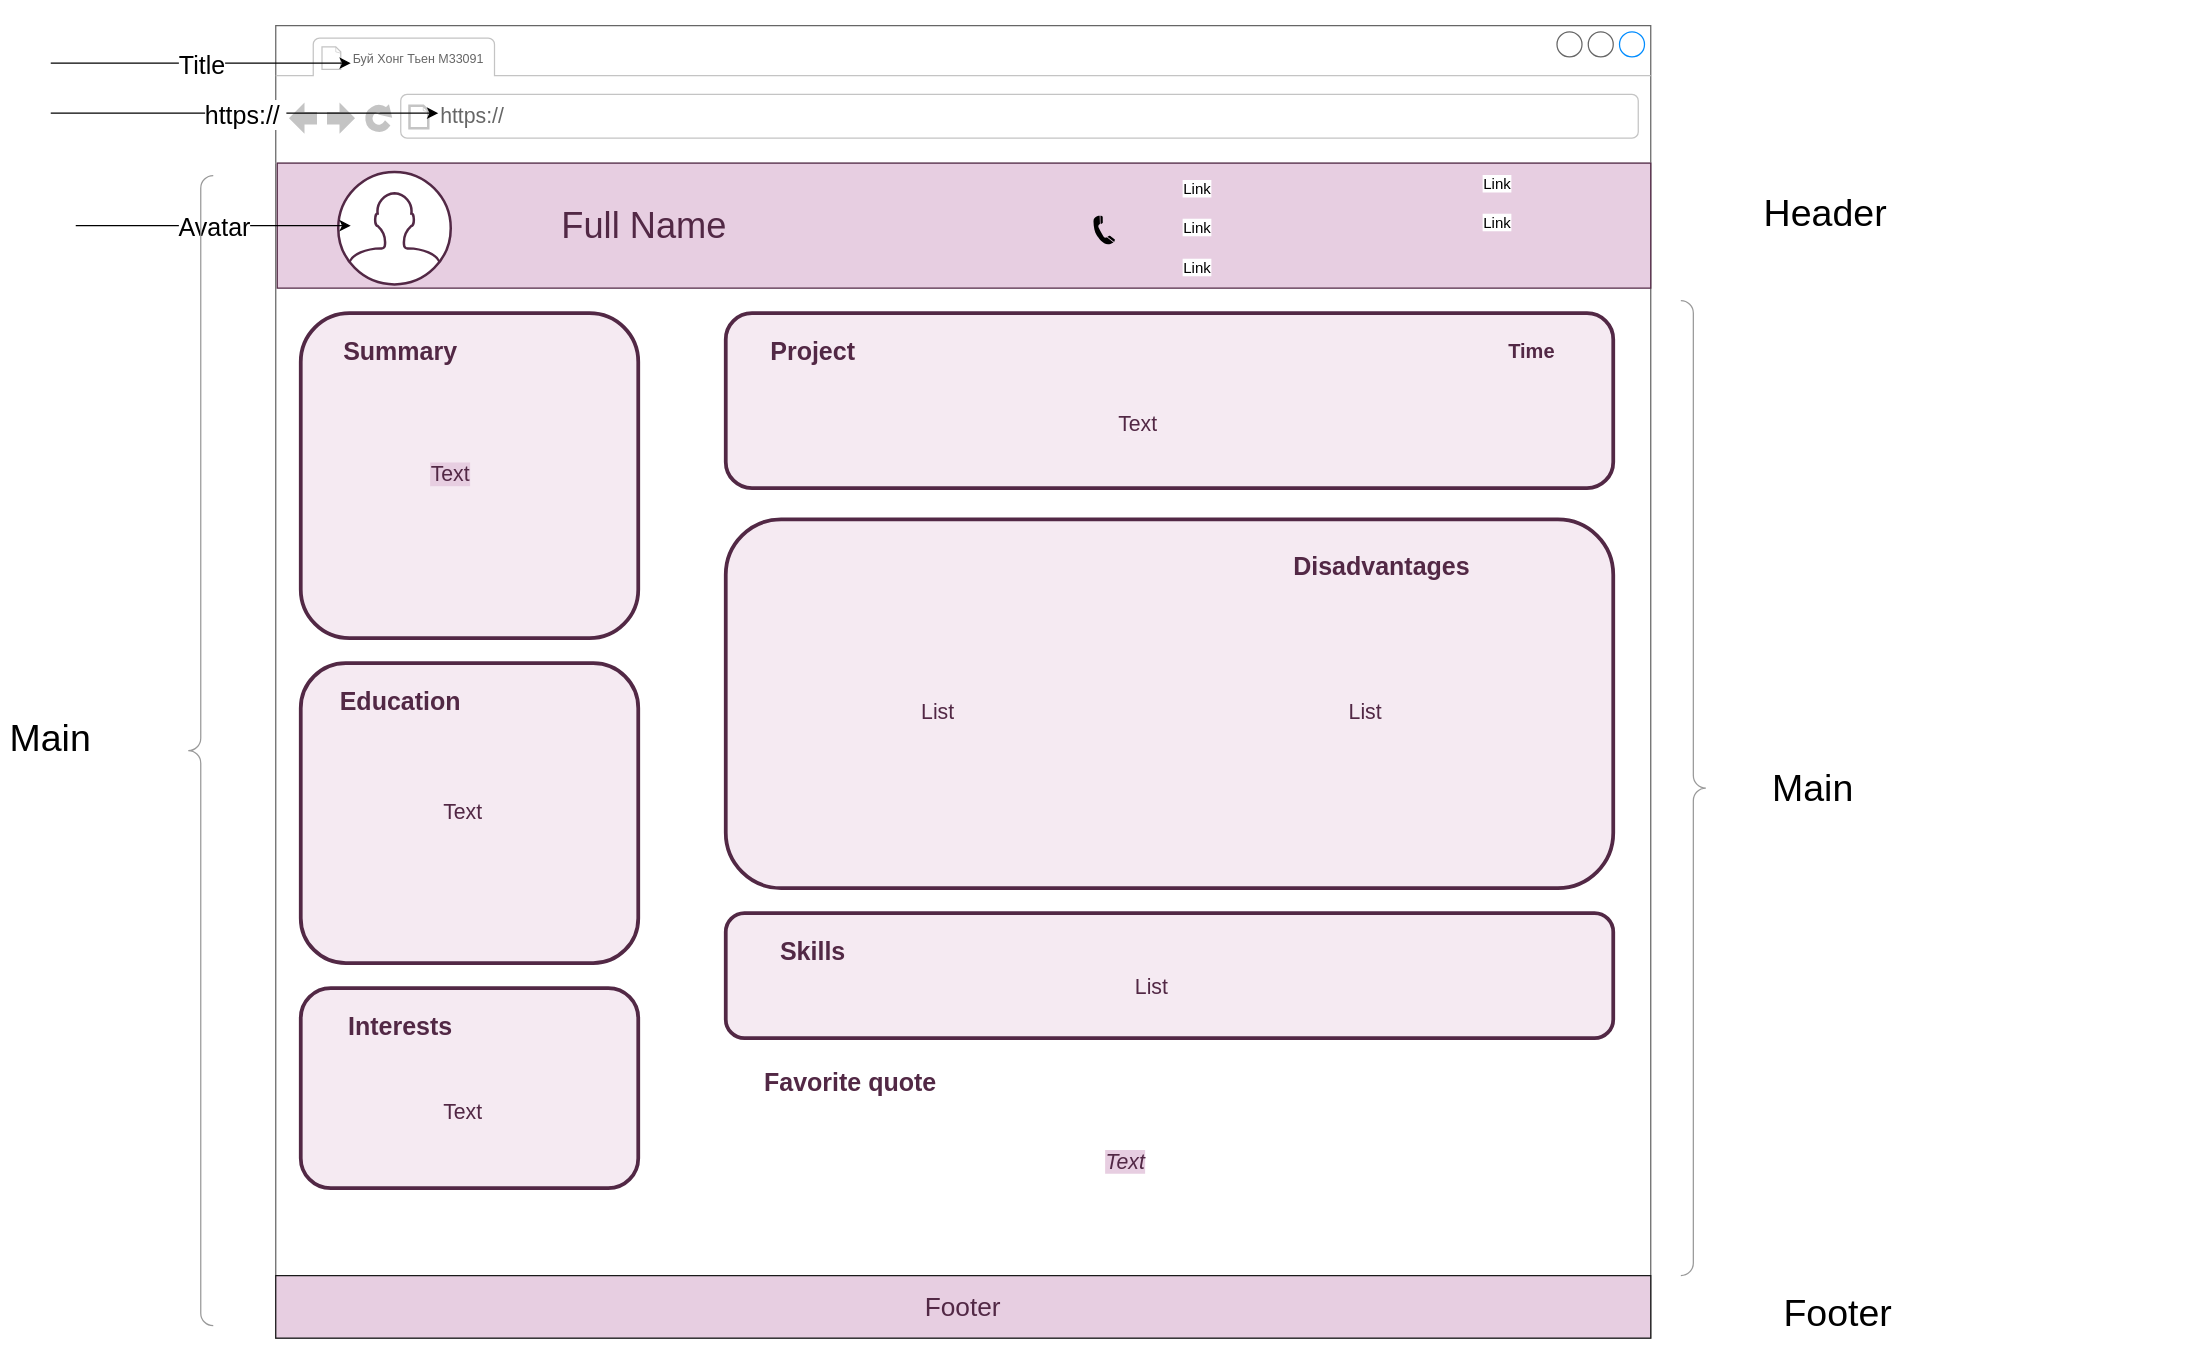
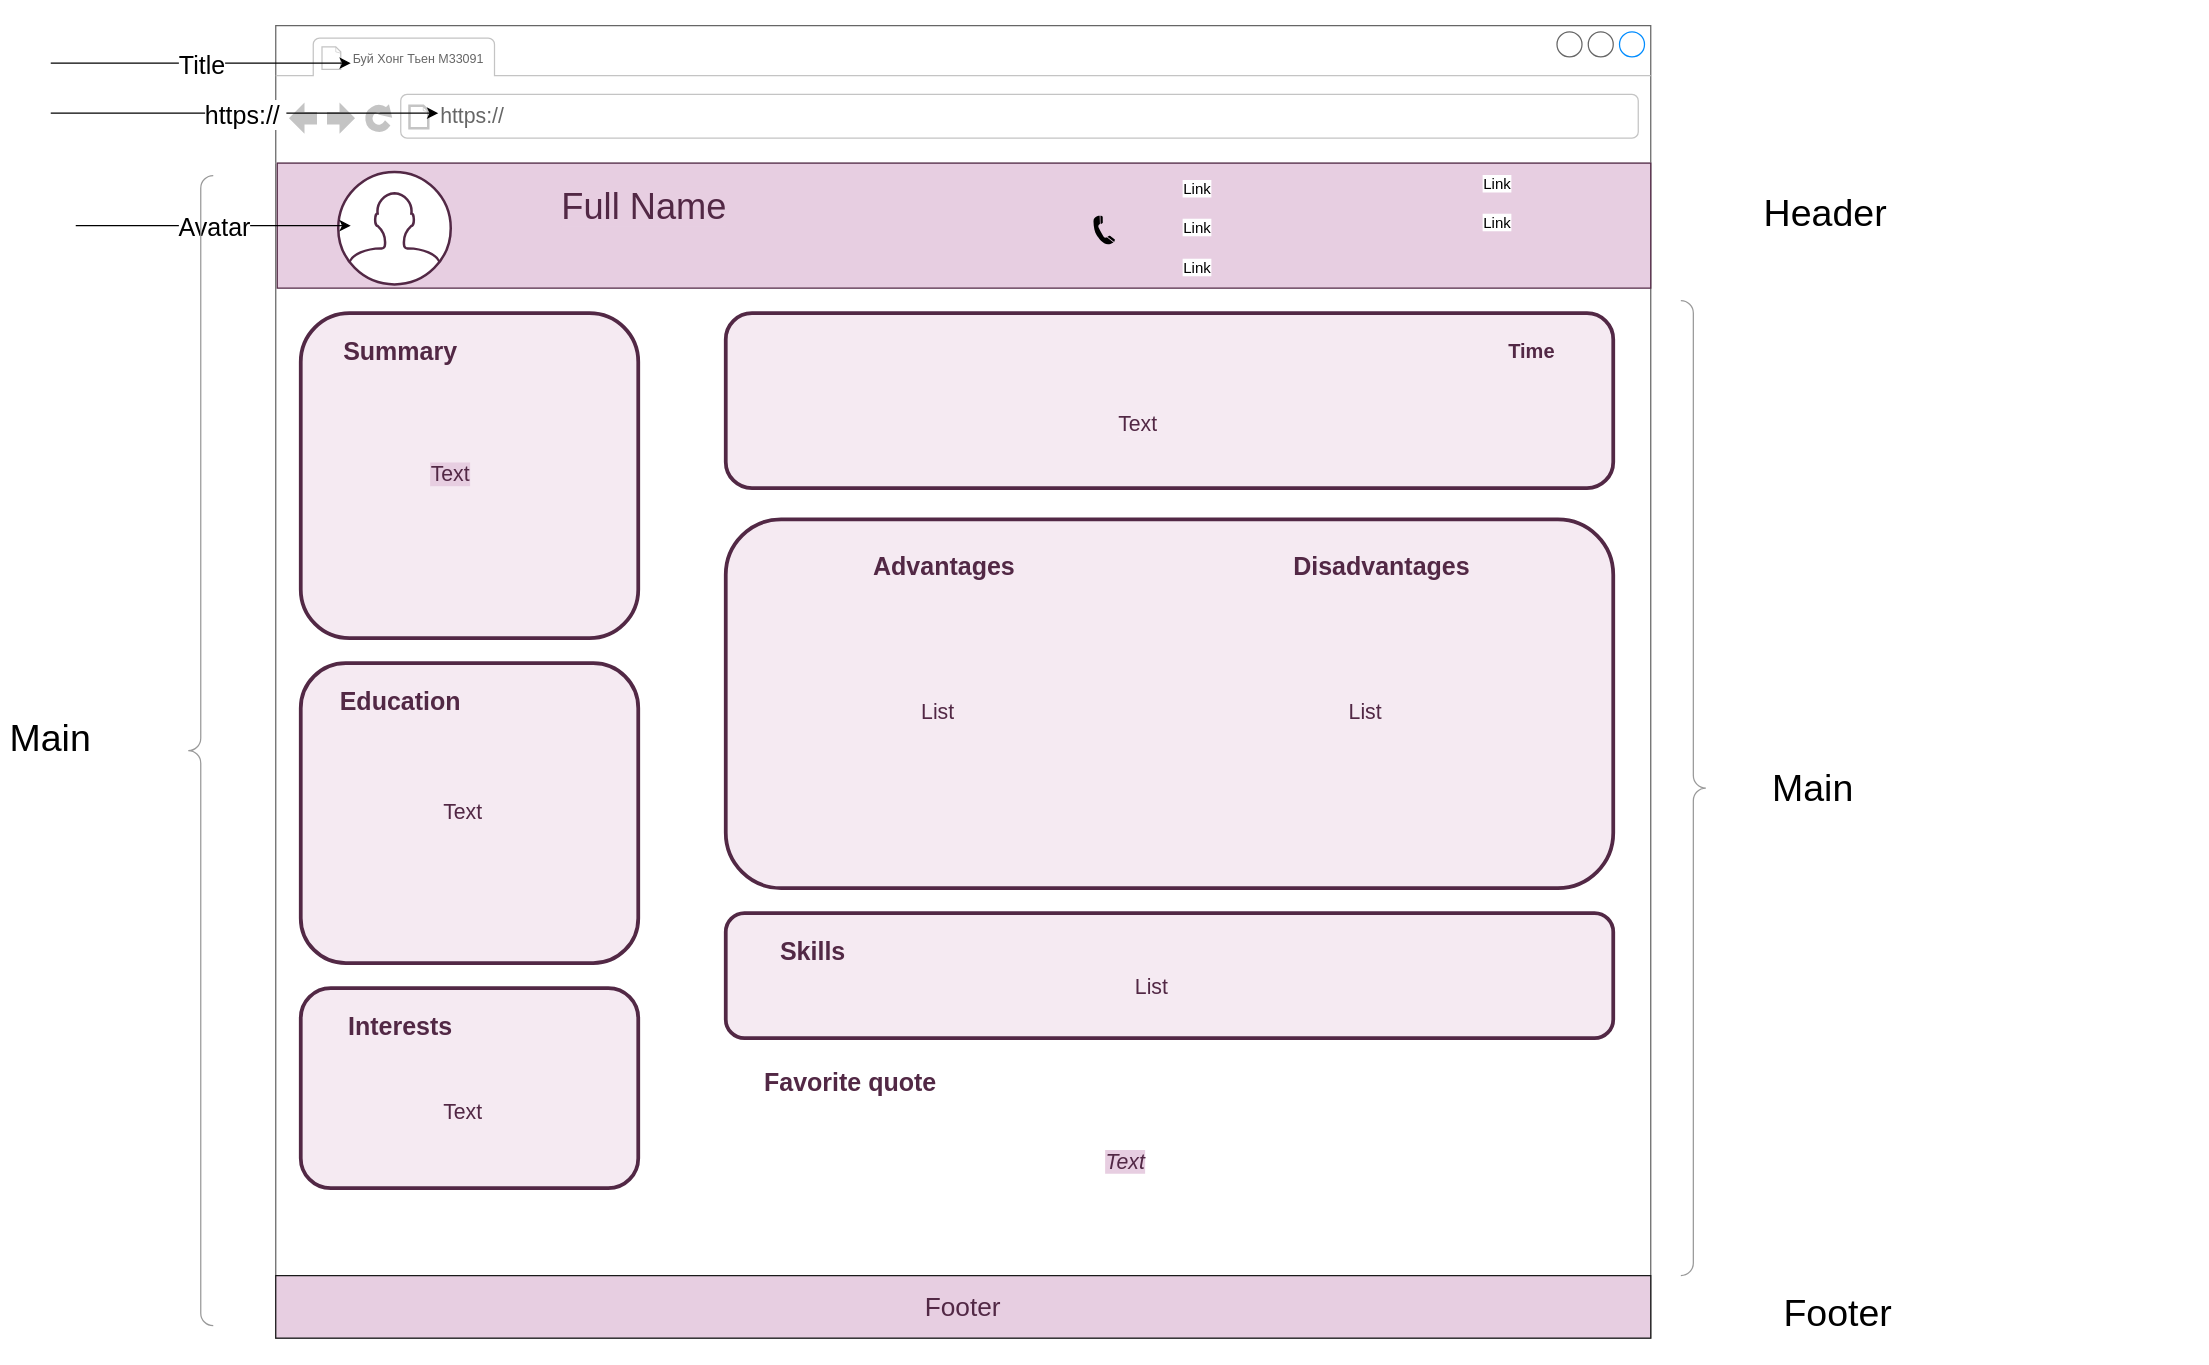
(644, 226) -> (644, 207)
(813, 351) -> none
none -> (944, 576)
